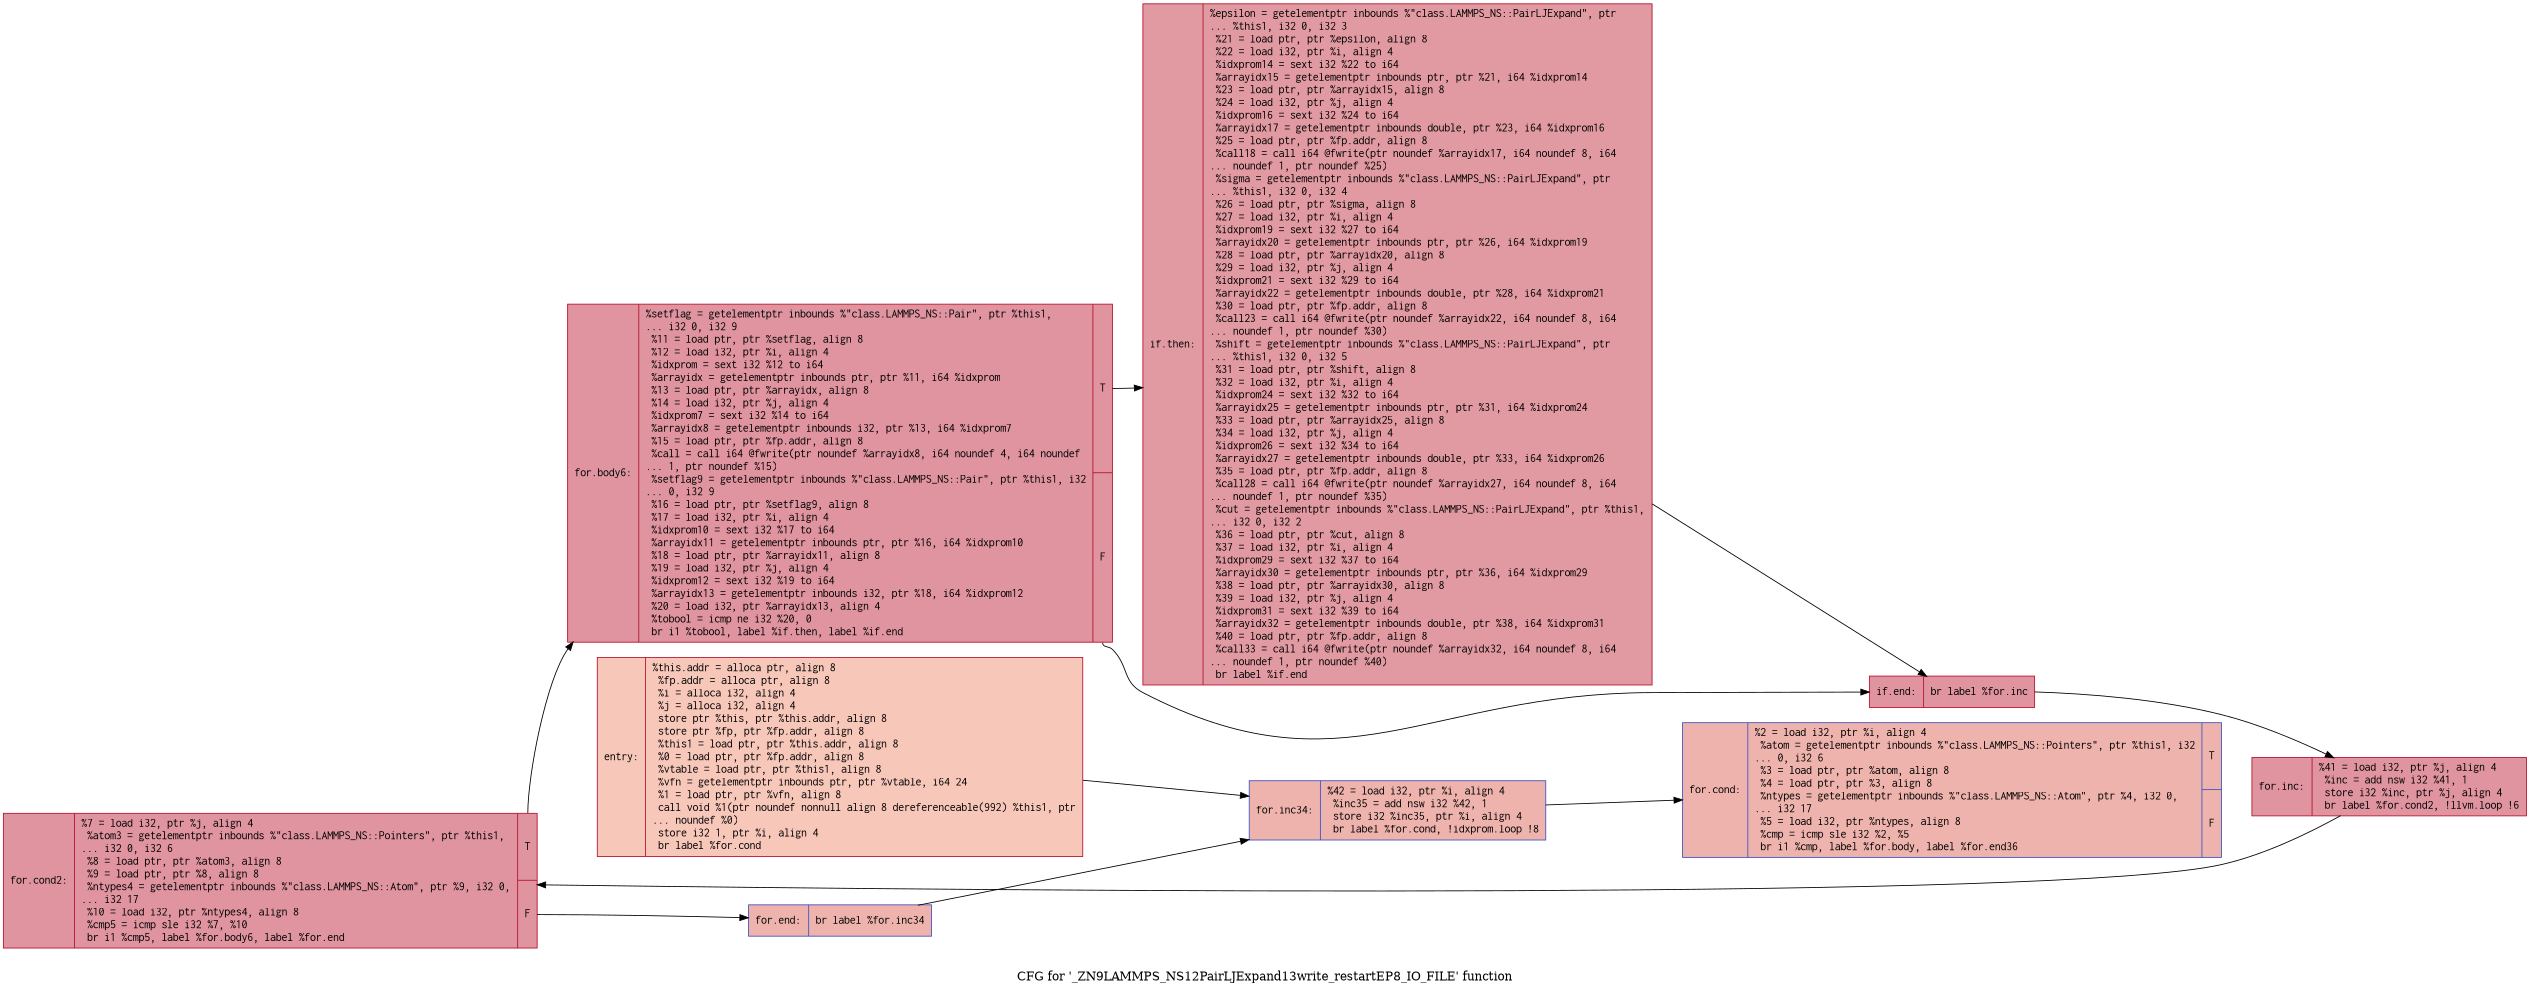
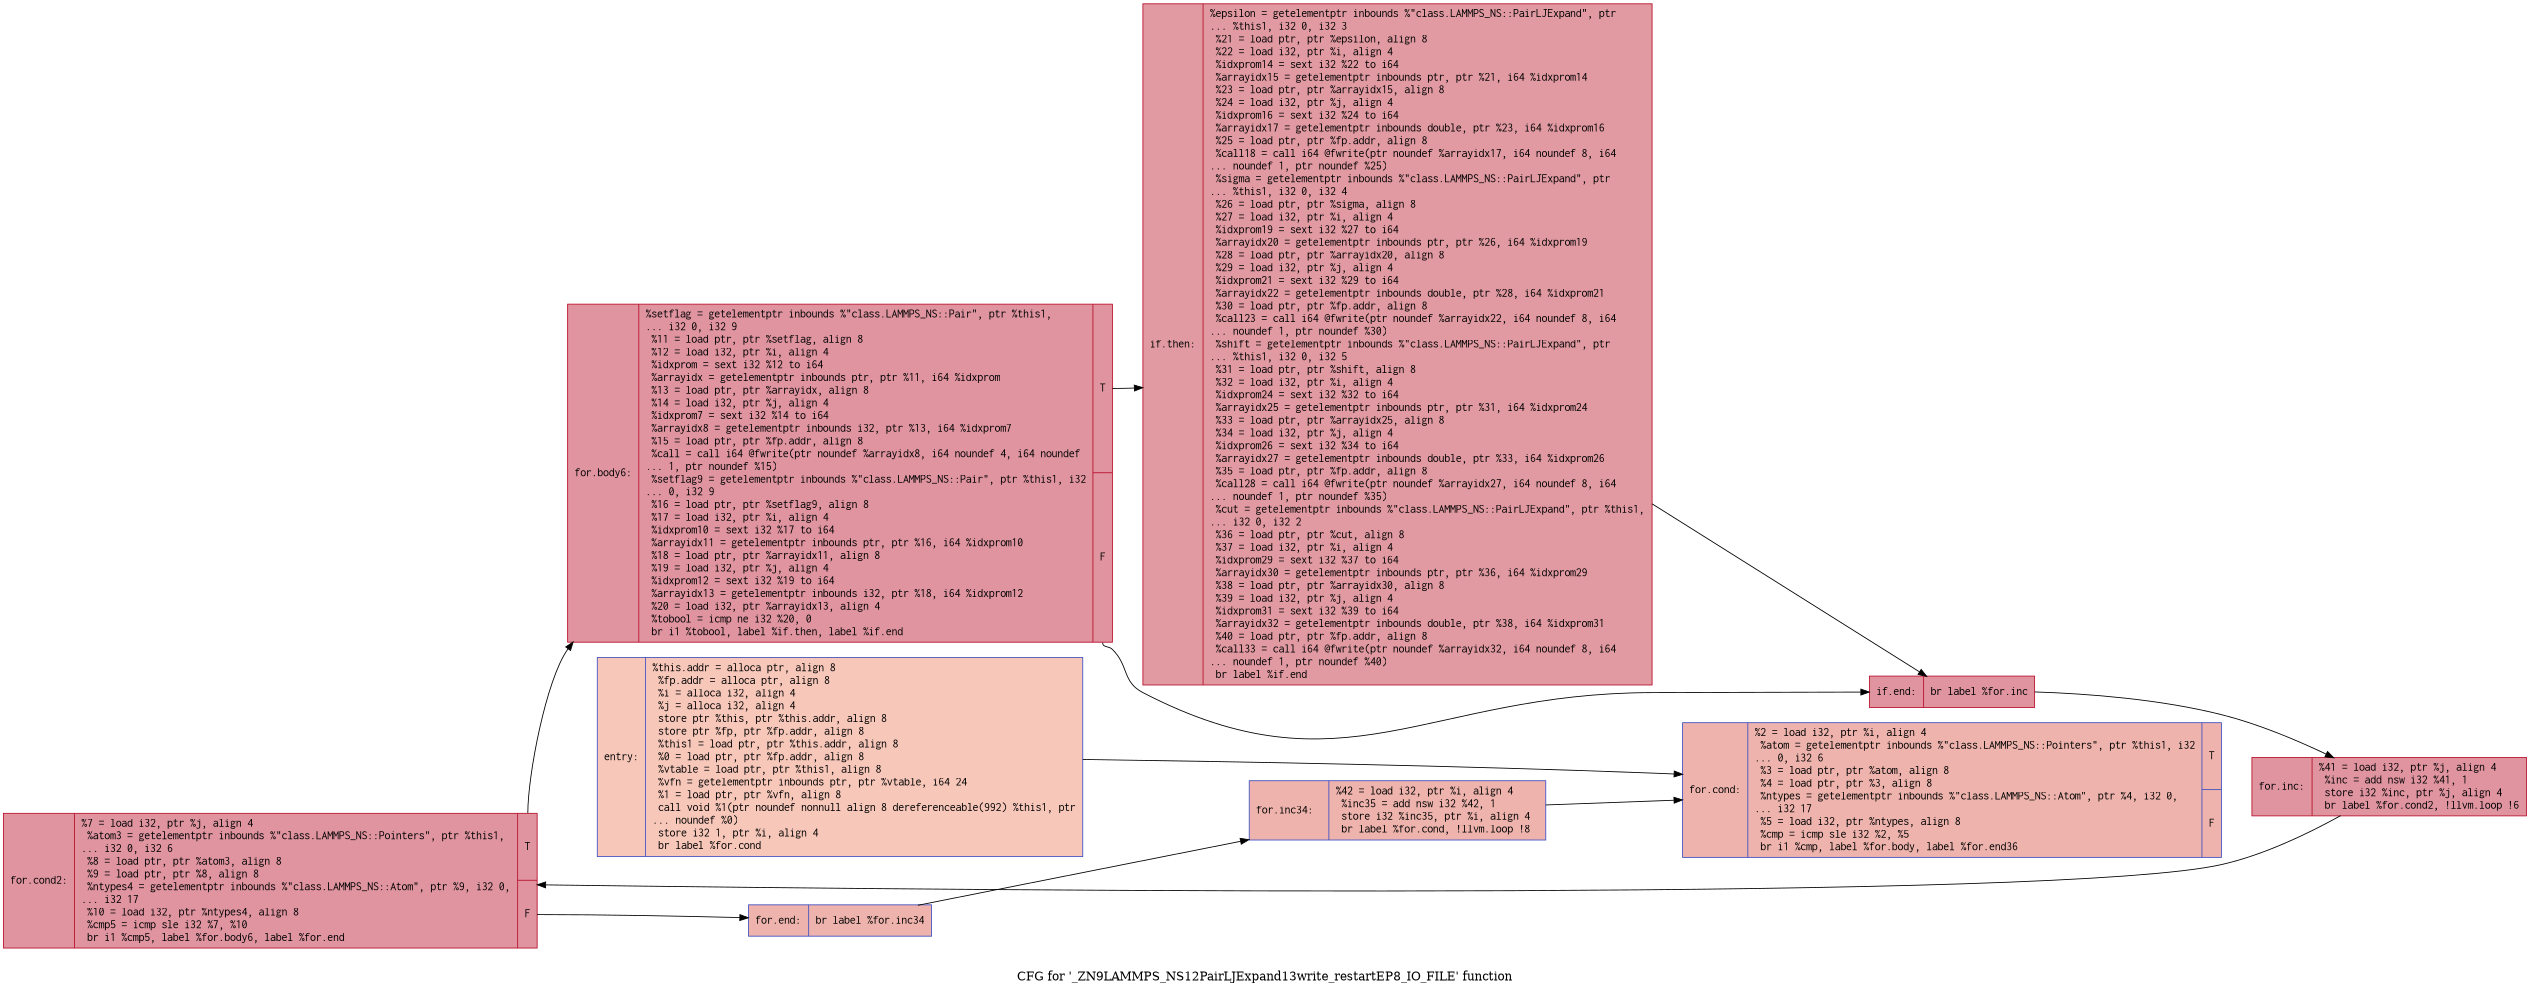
(840, 757) -> (840, 757)
(1162, 788) -> (1378, 765)
(1433, 829) -> (1433, 829)
